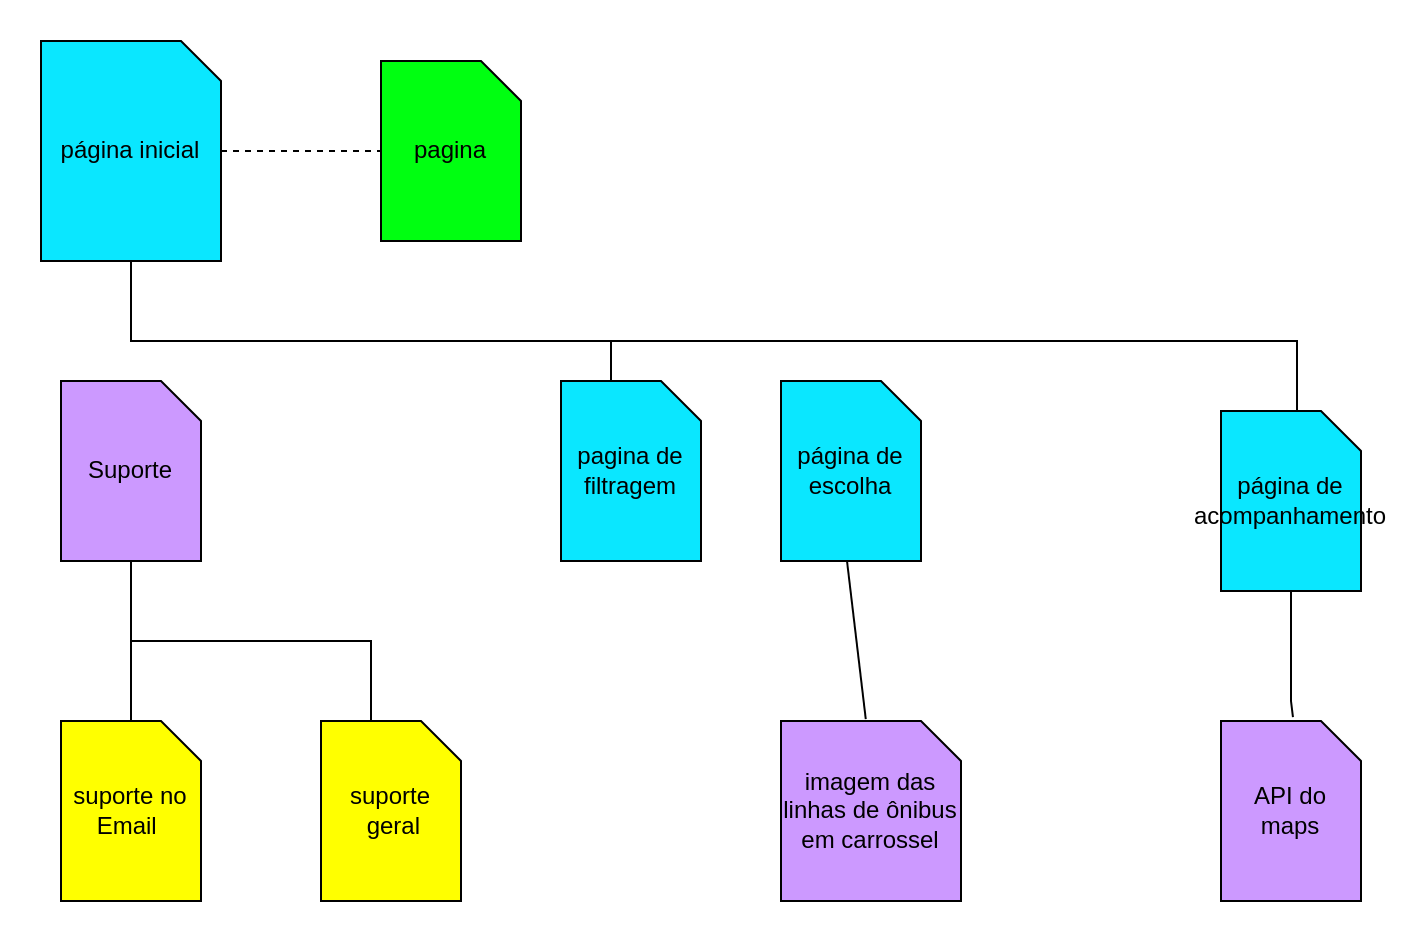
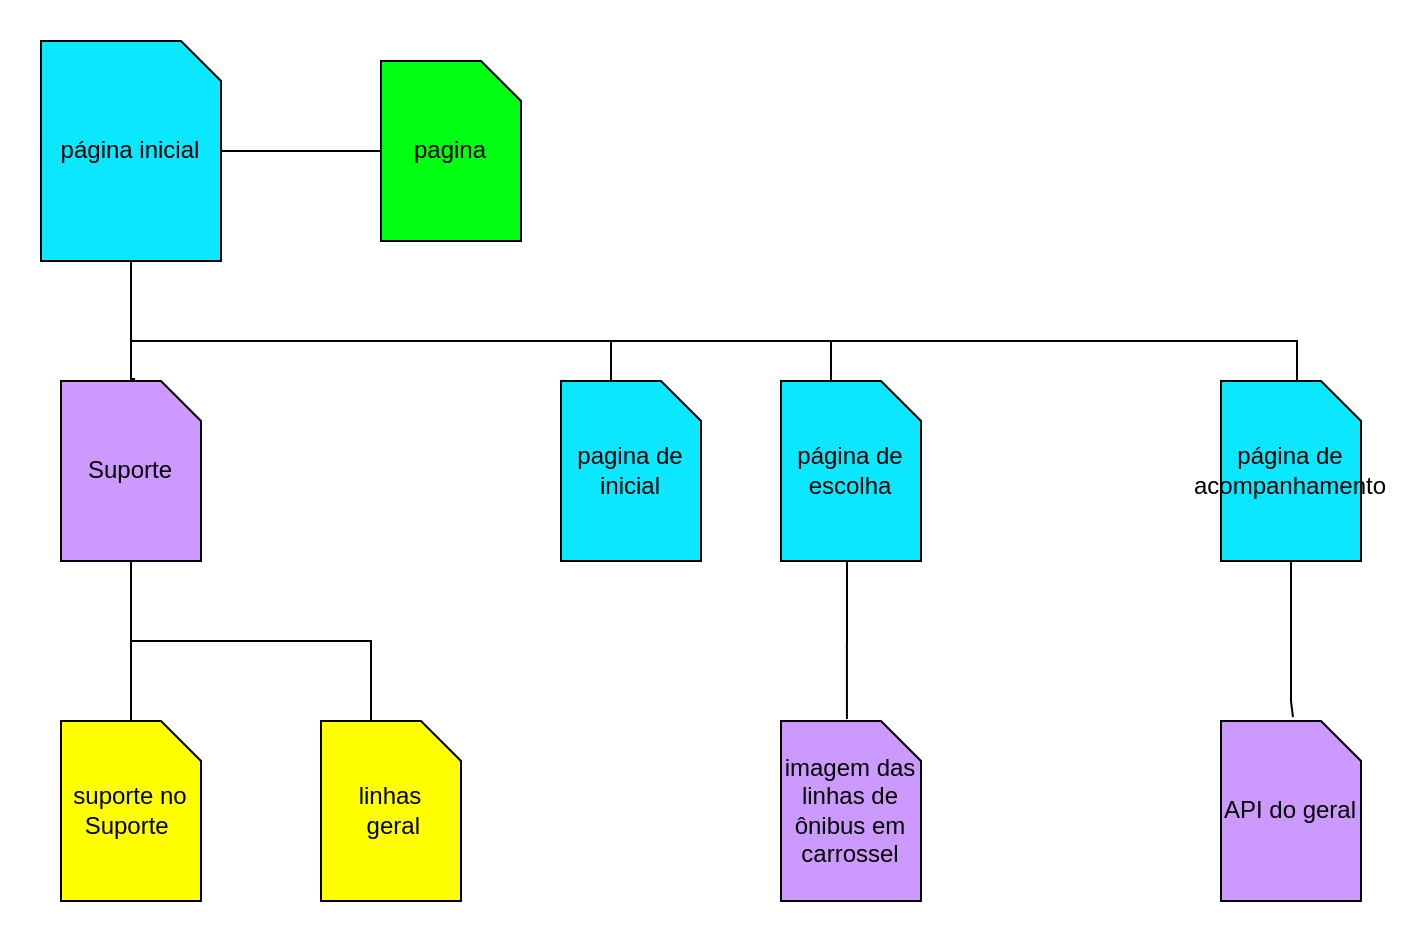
(301, 151) -> (301, 151)
none -> (831, 363)
none -> (131, 364)
(631, 471) -> (631, 471)
(1291, 501) -> (1291, 471)
(131, 811) -> (131, 811)
(391, 811) -> (391, 811)
(871, 811) -> (851, 811)
(1291, 811) -> (1291, 811)
